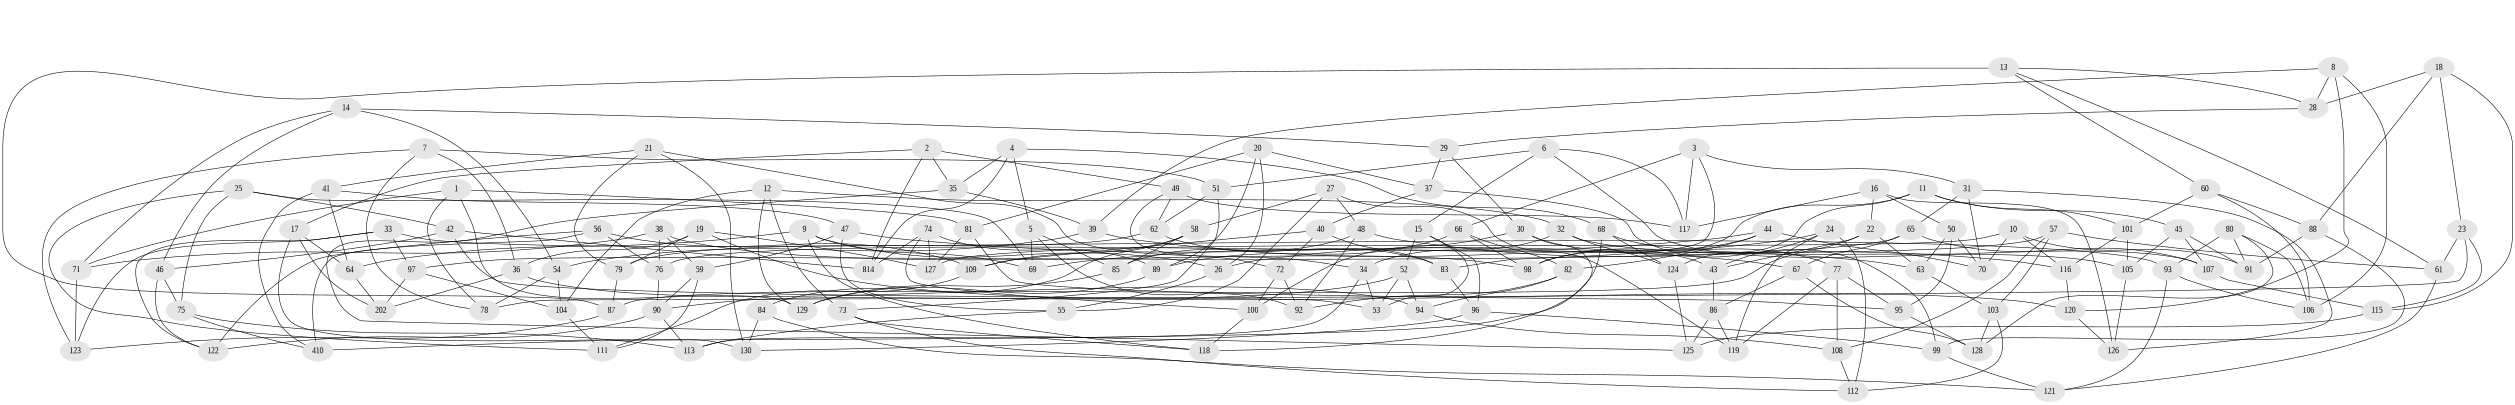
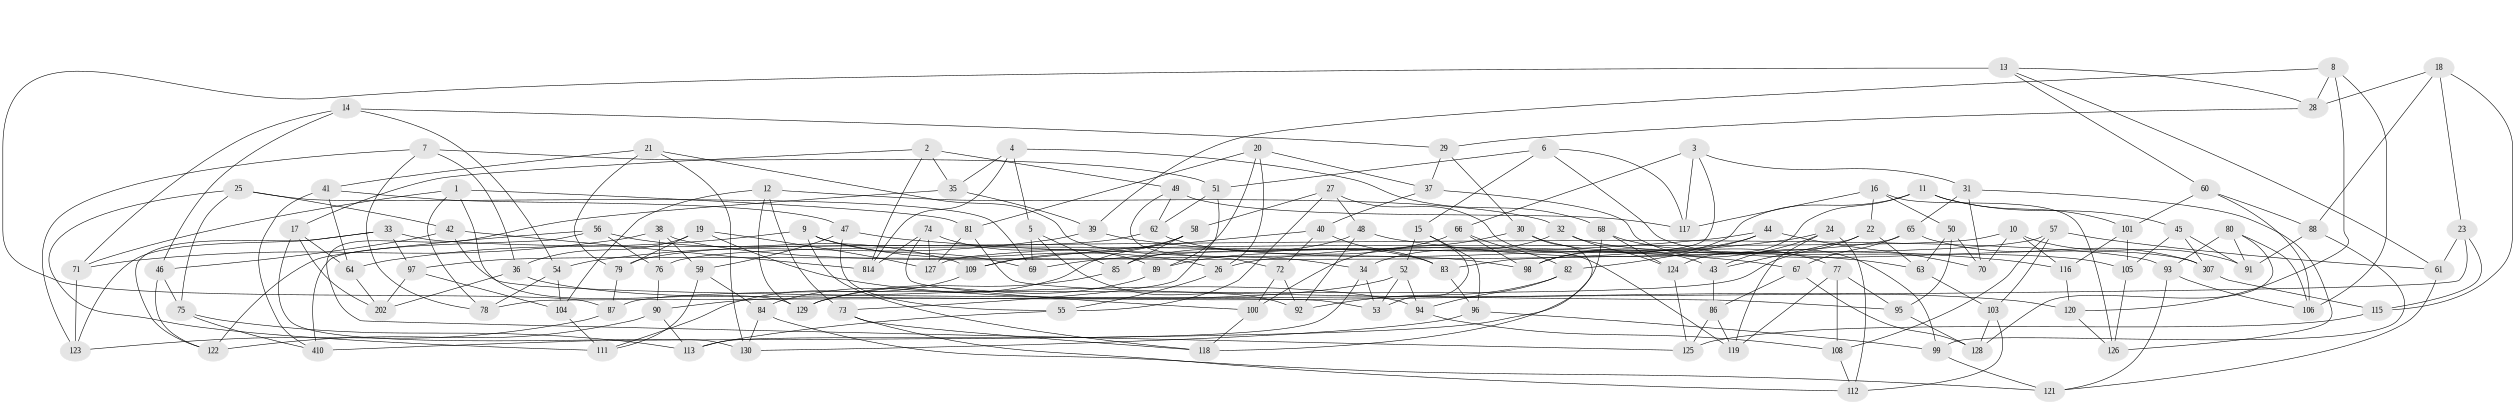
(2208, 270) -> (2208, 270)
(681, 288) -> (728, 288)
